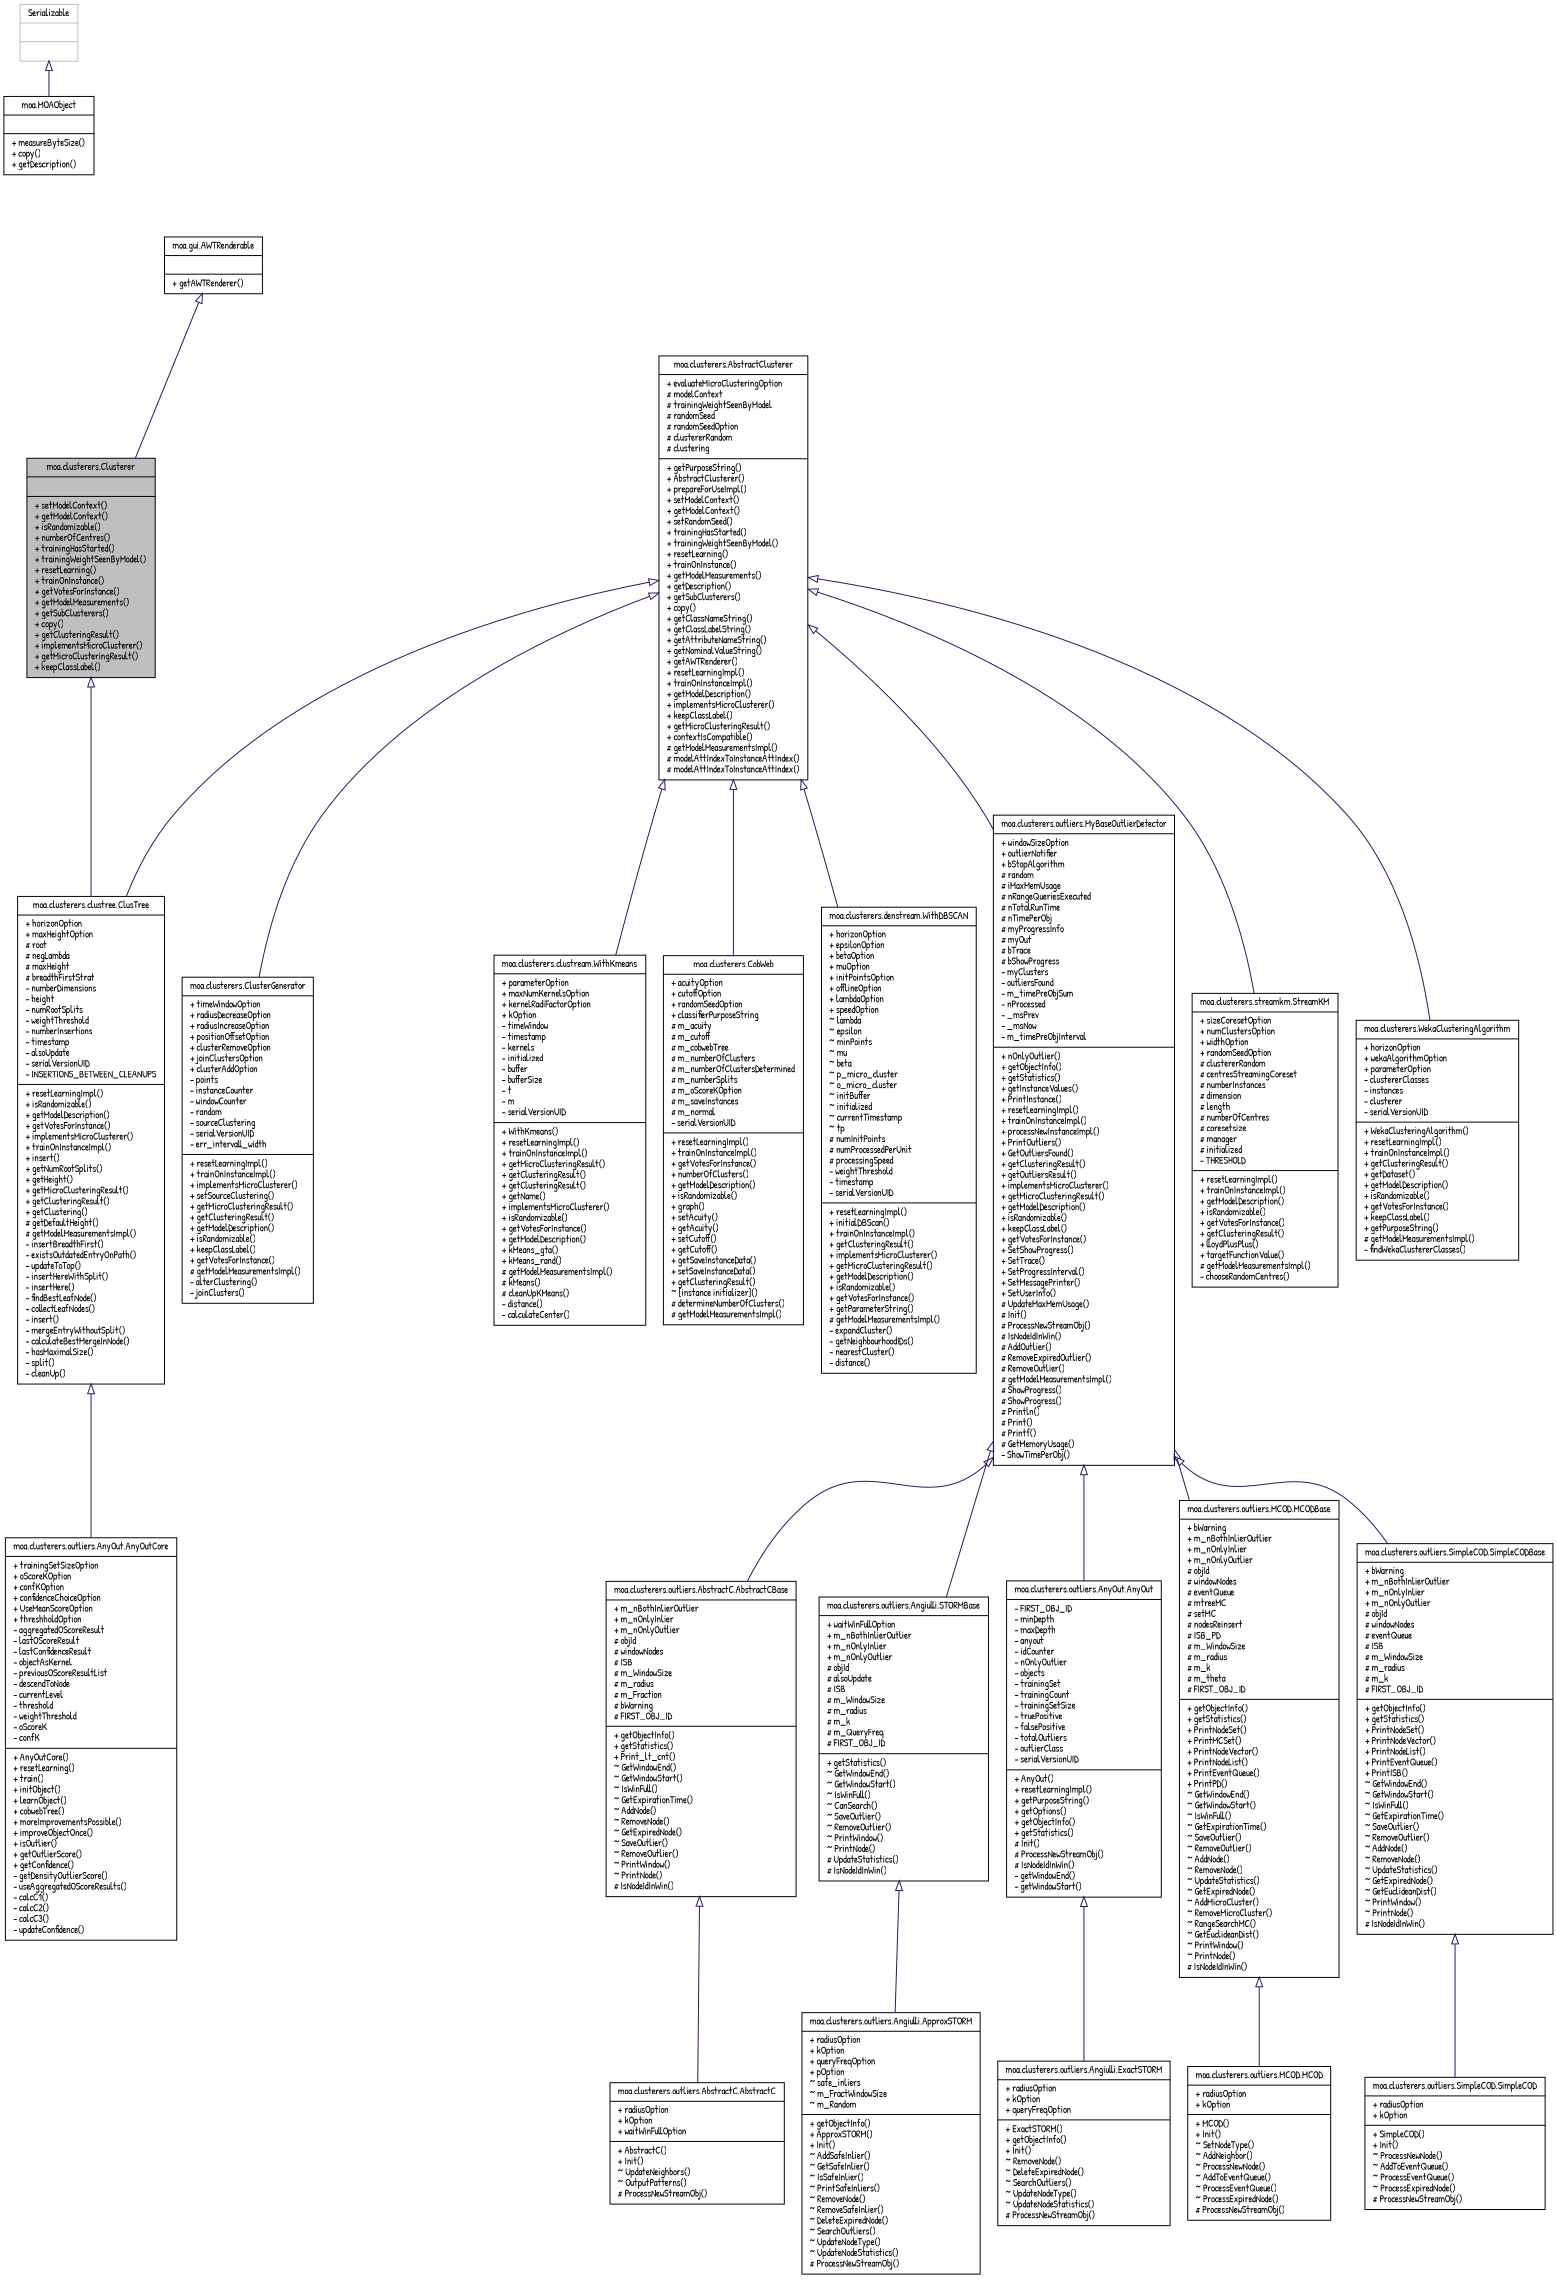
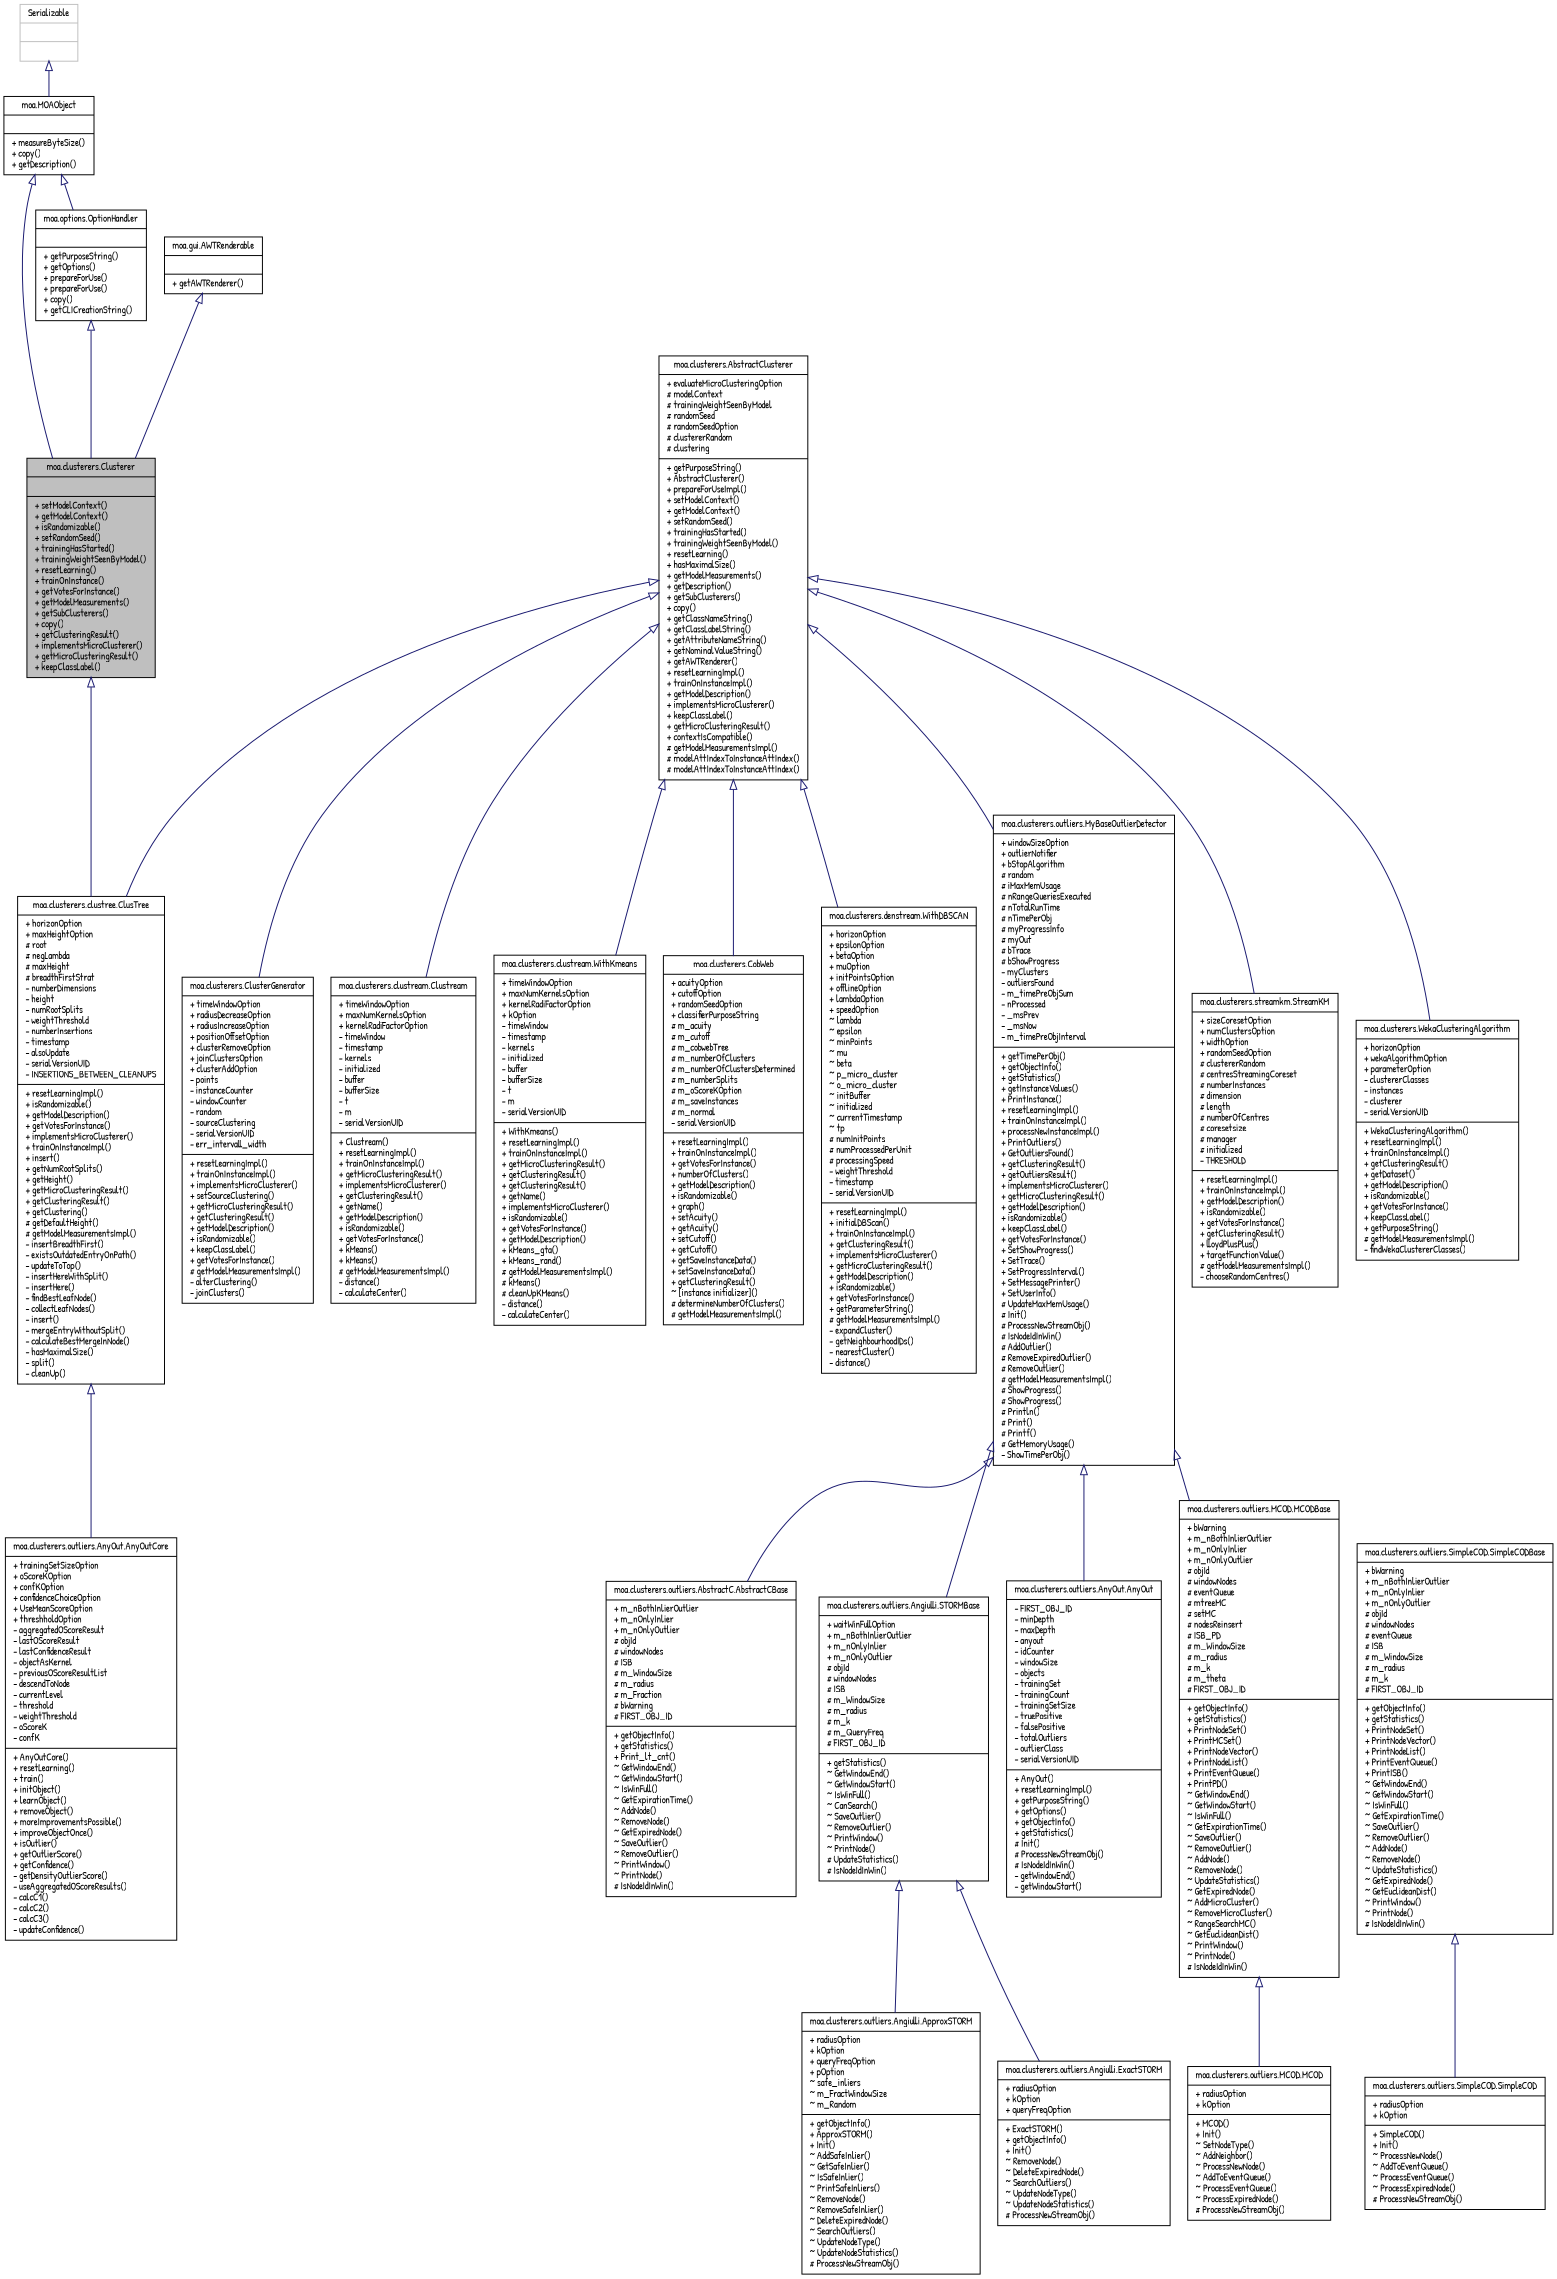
none -> (91, 265)
none -> (25, 322)
(73, 538) -> (68, 538)
(702, 565) -> (702, 565)
(536, 983) -> (538, 983)
(1031, 1057) -> (1034, 1057)
none -> (403, 1140)
(1294, 1482) -> none
(1041, 1663) -> (1036, 1663)
(849, 1679) -> (852, 1679)
(39, 1811) -> (44, 1811)
(1084, 1984) -> (998, 1977)
(697, 2143) -> none
